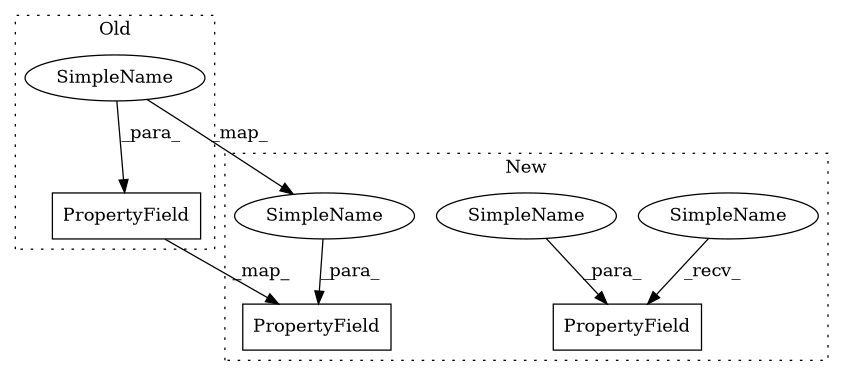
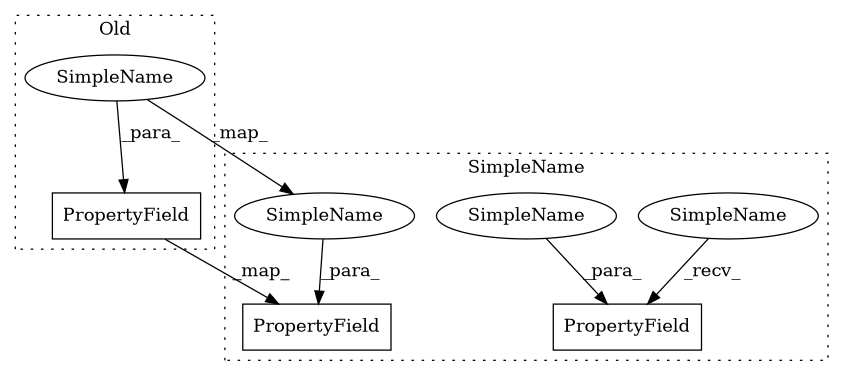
(526, 168) -> (526, 168)
